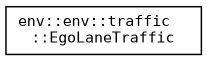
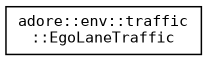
(104, 31) -> (104, 31)
